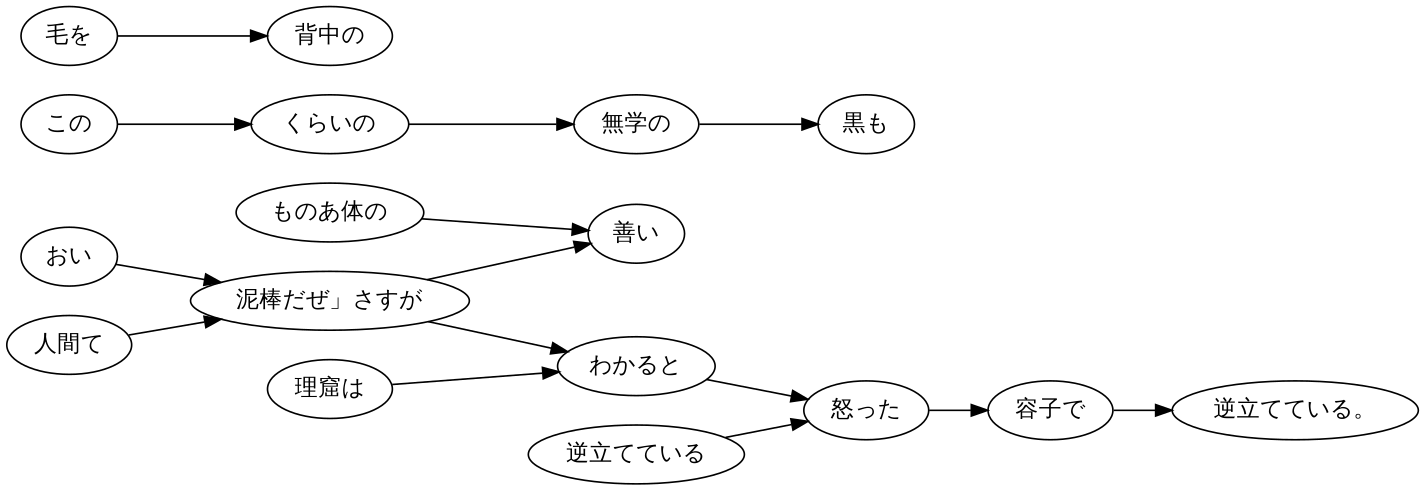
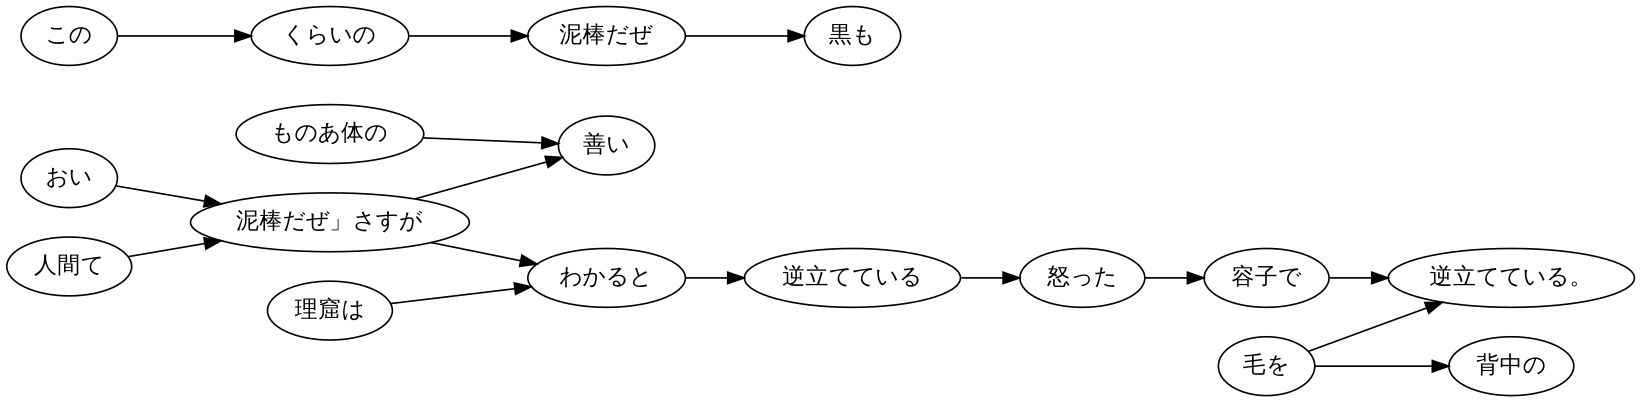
(636, 124) -> (607, 36)
none -> (1367, 330)
(749, 388) -> (707, 278)
